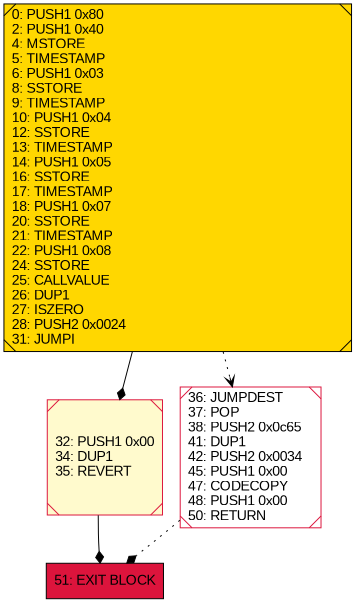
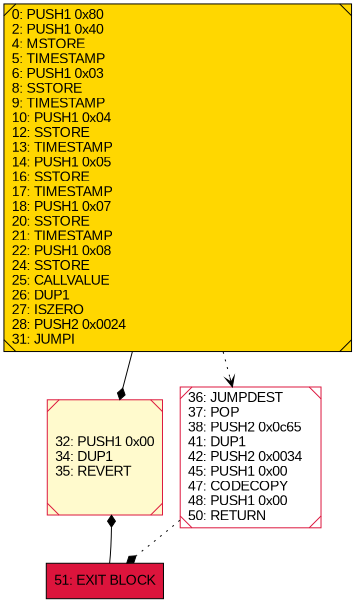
(98, 533) -> (111, 545)
